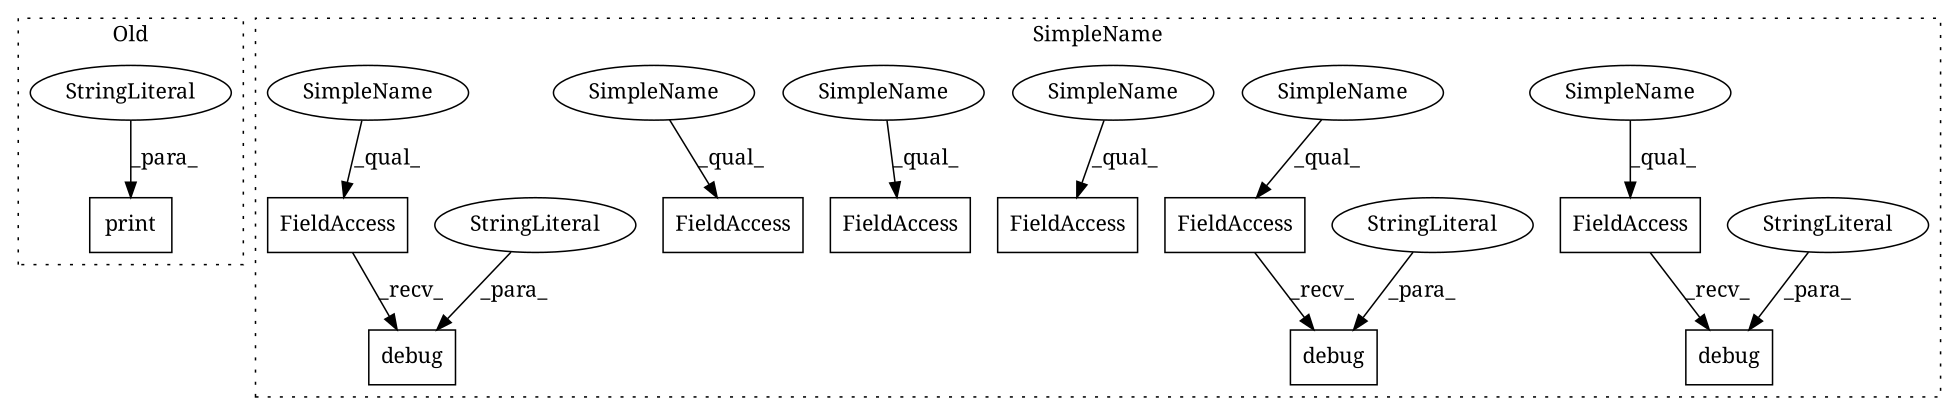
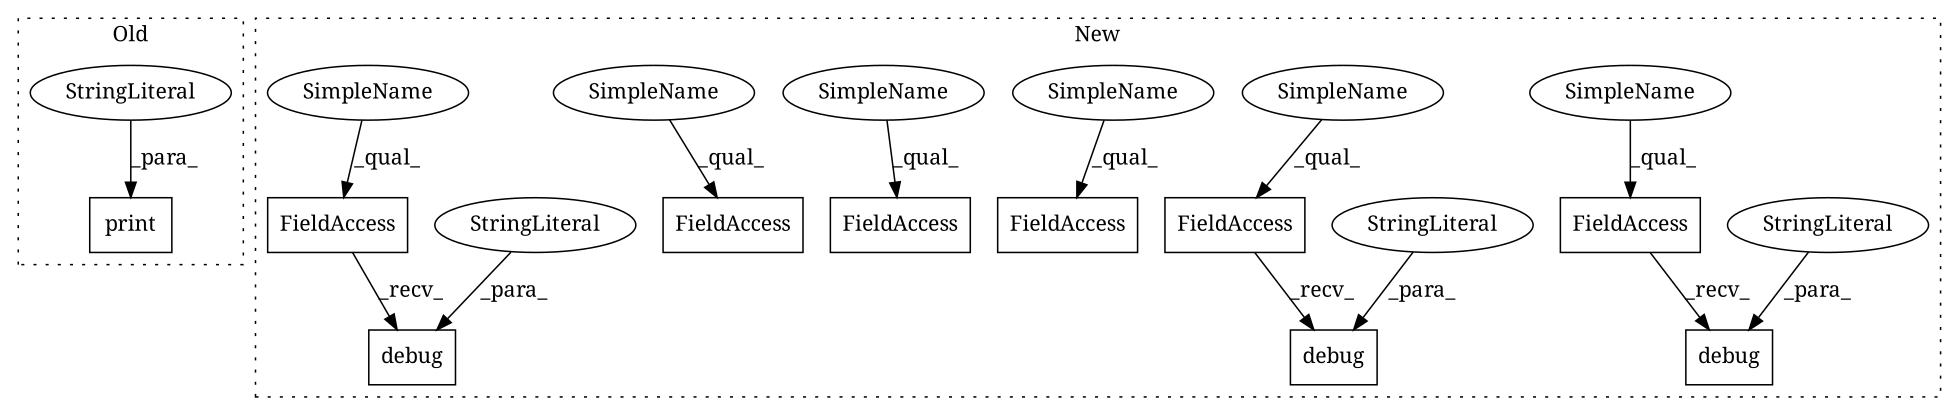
(1098, 36) -> (1098, 36)
